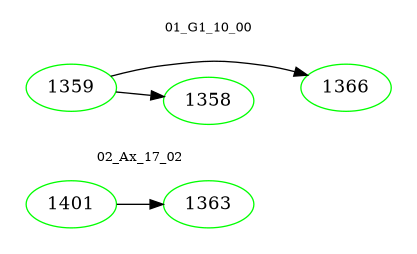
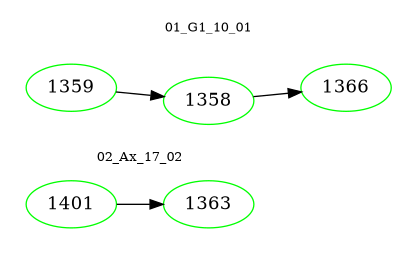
(209, 28) -> (209, 28)
(203, 62) -> (271, 95)
